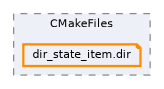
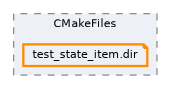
(82, 55) -> (85, 55)
